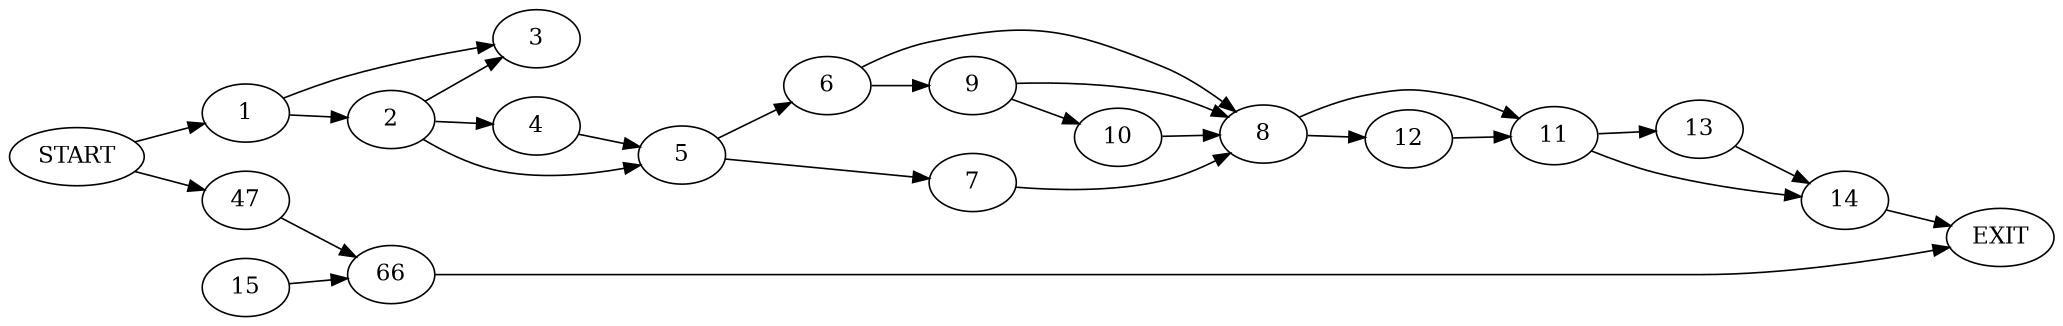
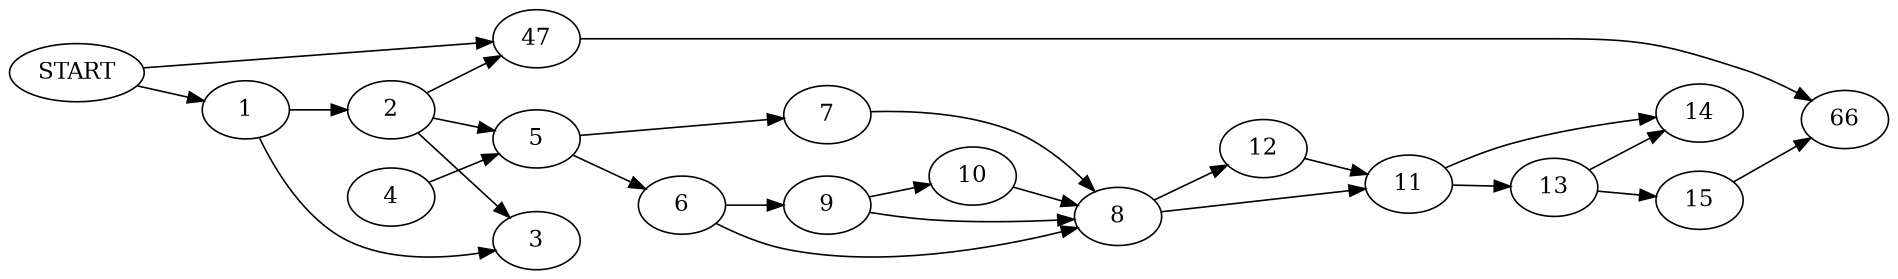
(456, 122) -> (457, 78)
none -> (1619, 193)
(2000, 237) -> none
